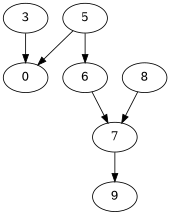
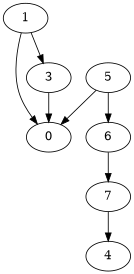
none -> (26, 18)
(145, 78) -> none
(115, 197) -> (108, 256)
